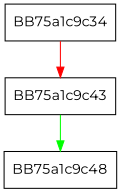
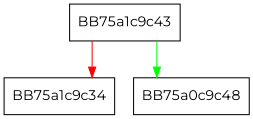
(60, 54) -> (92, 54)
(60, 170) -> (191, 96)
